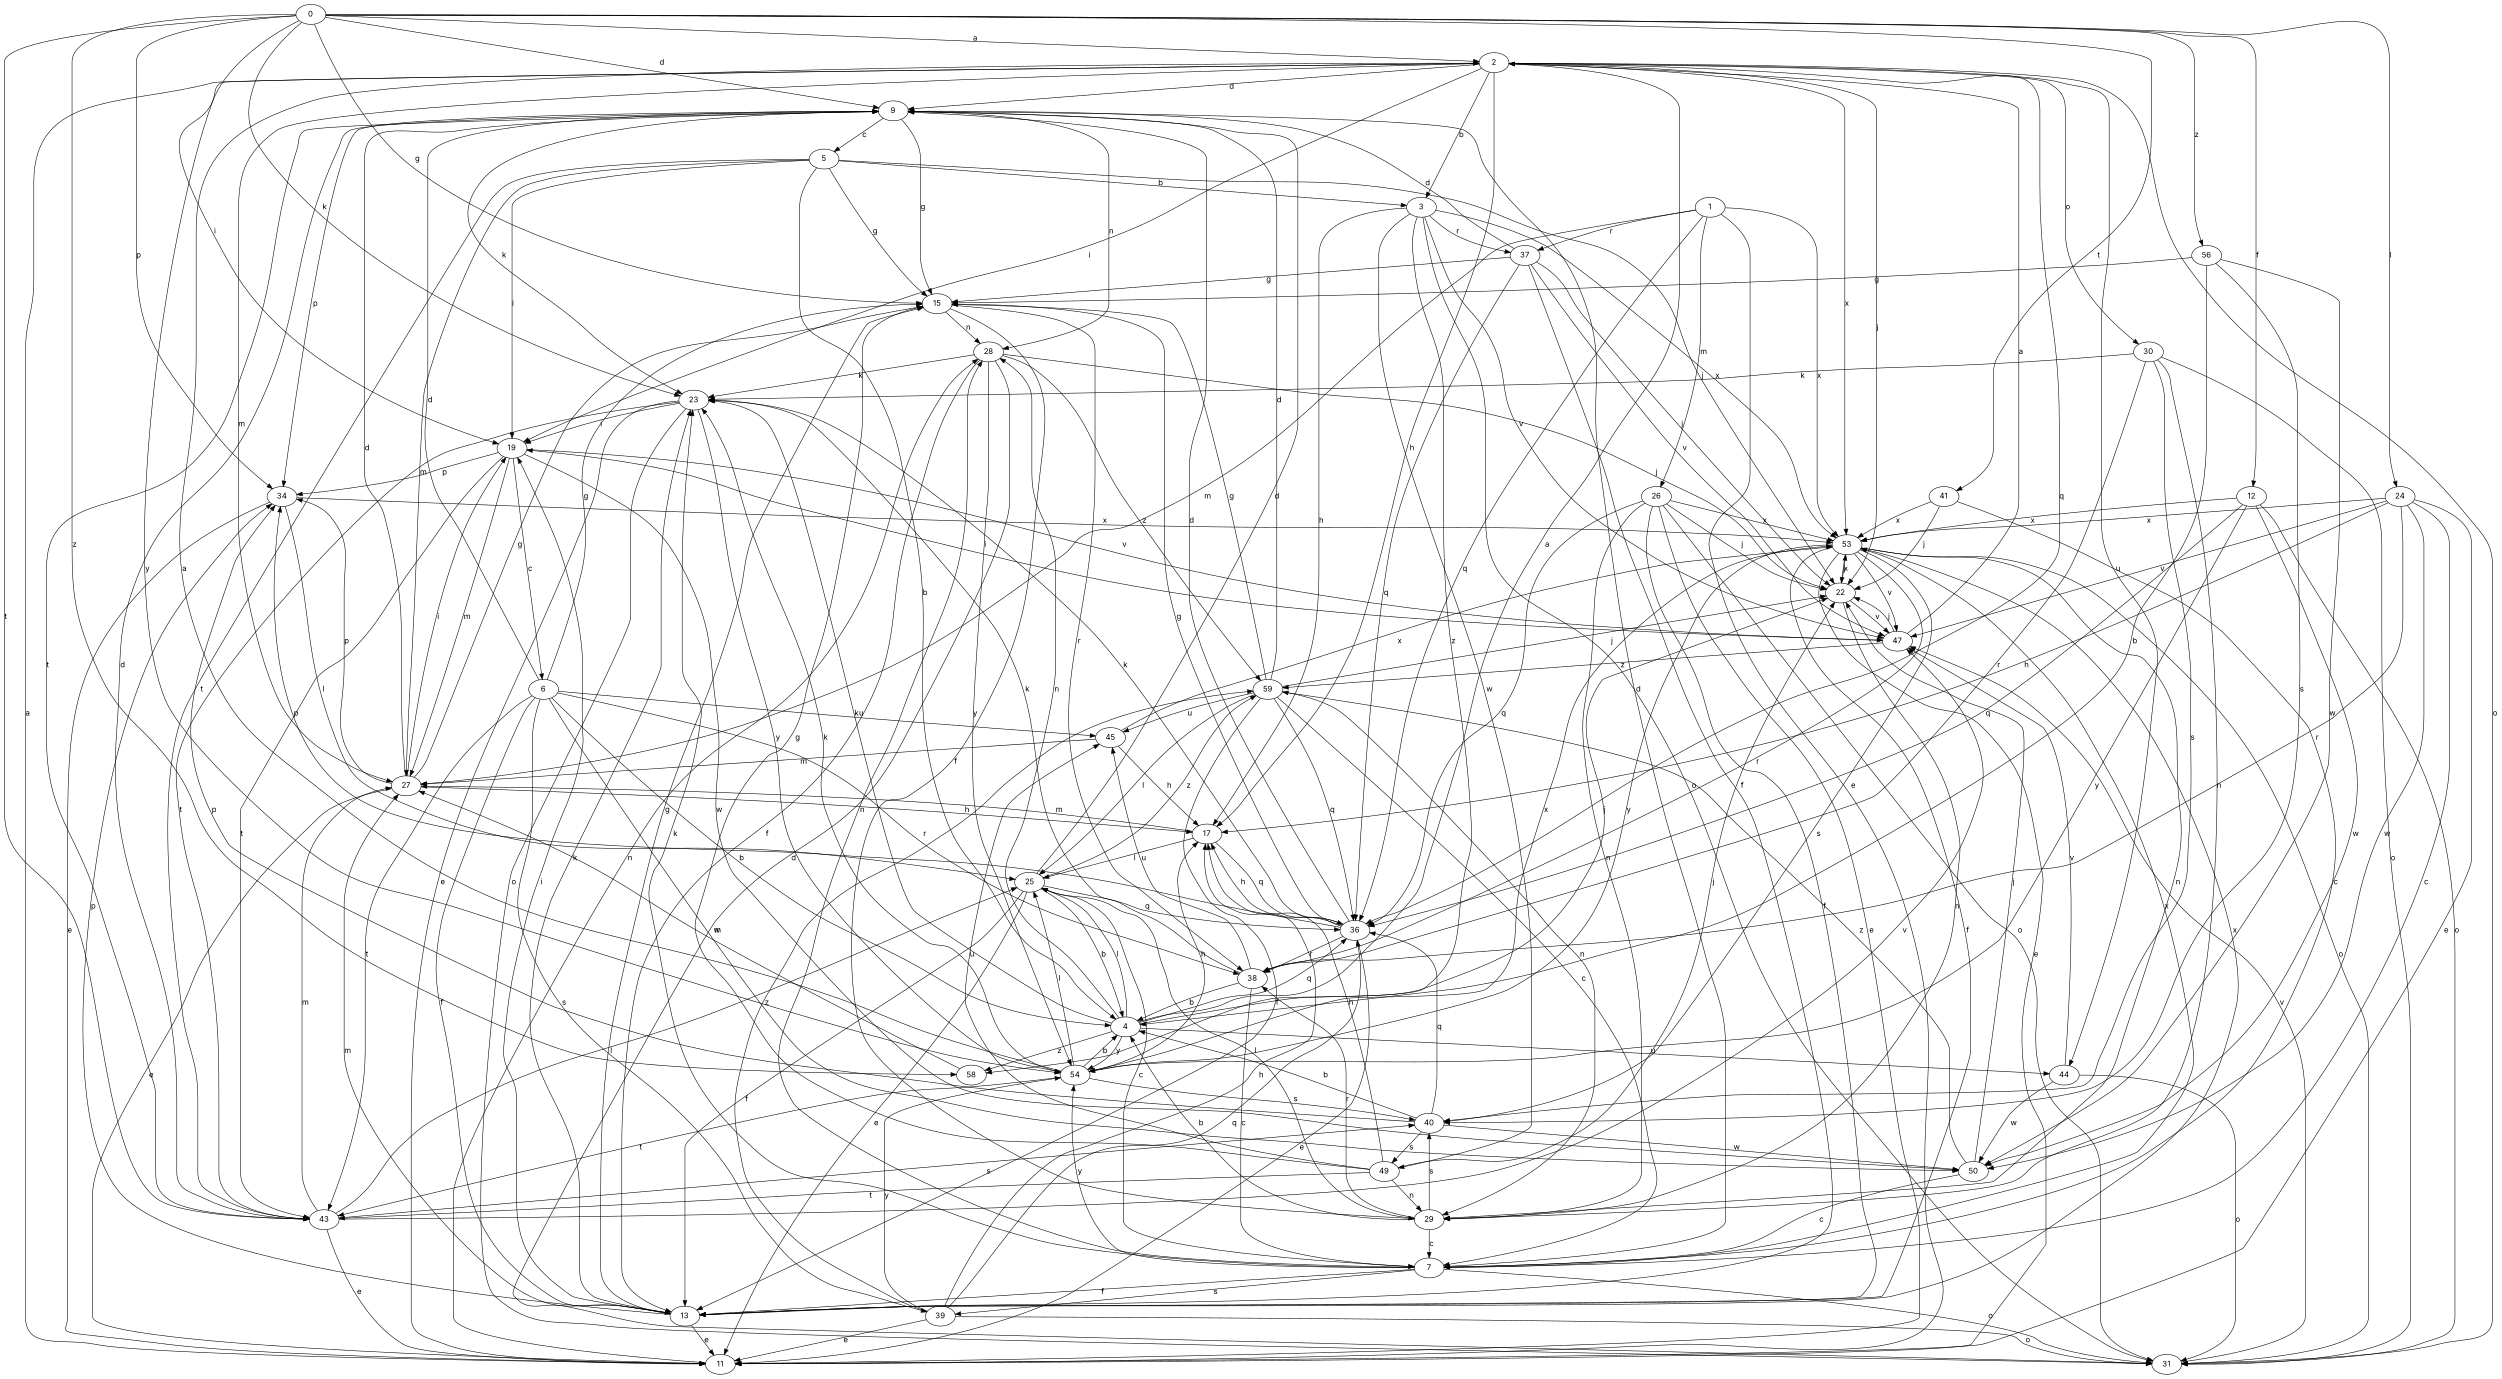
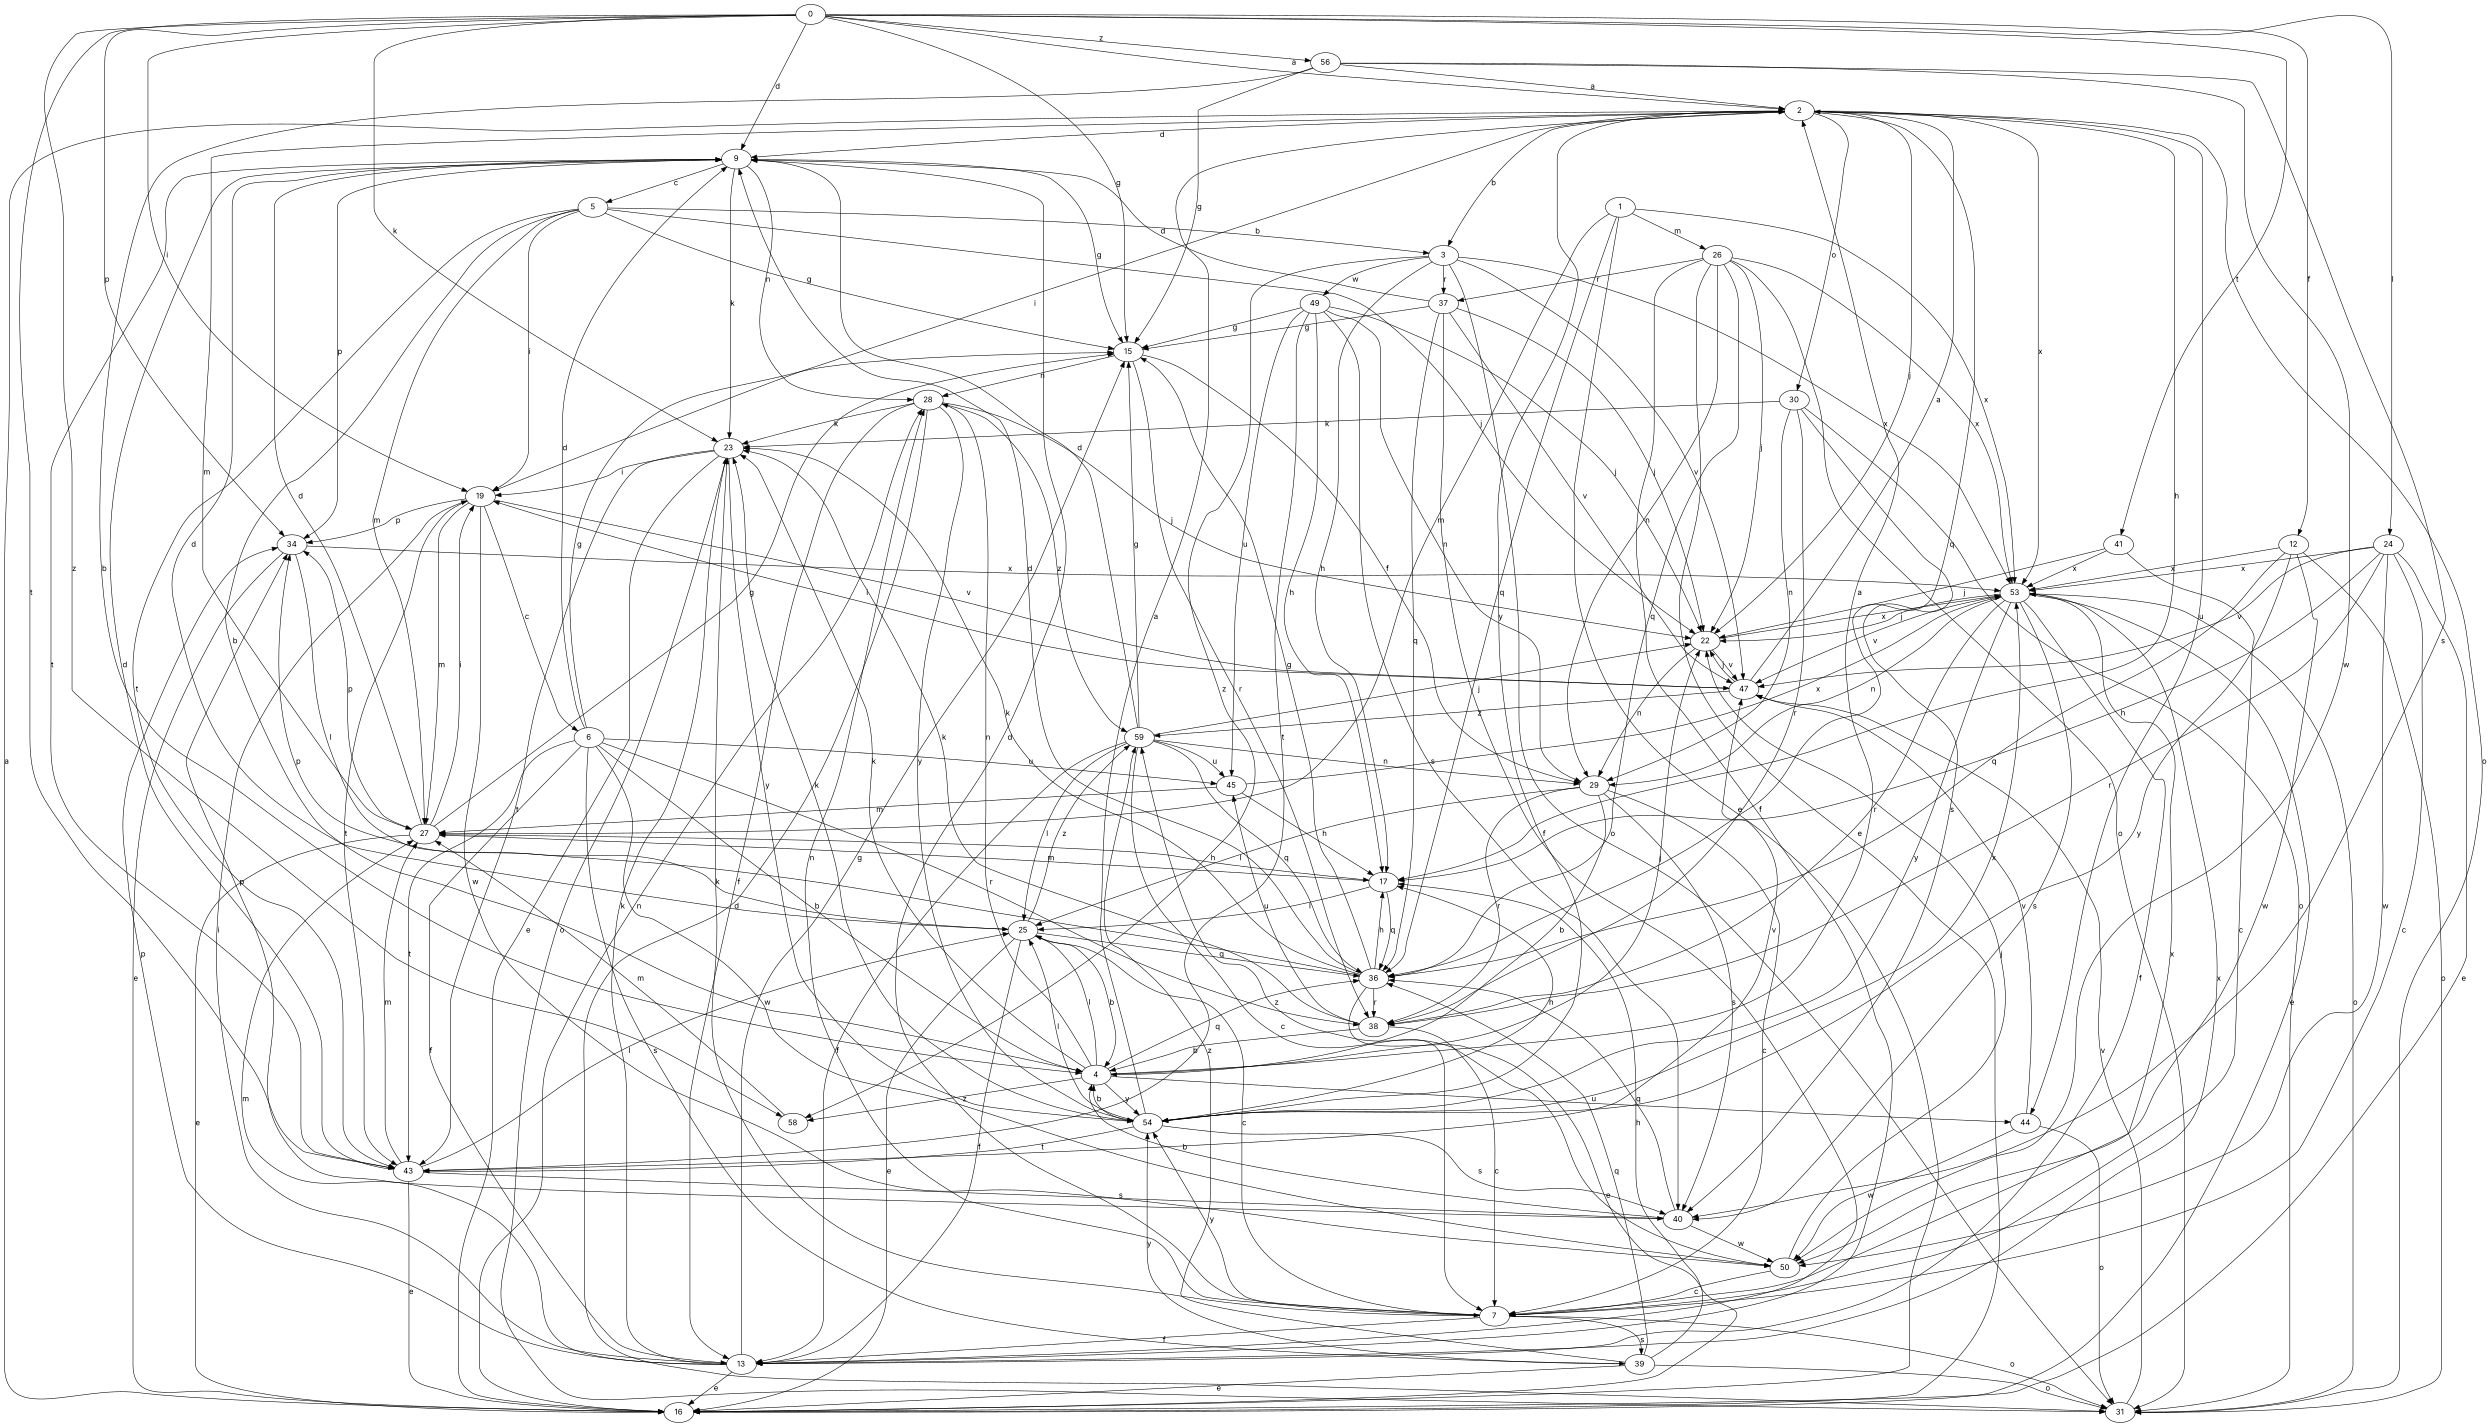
none -> (1560, 86)
(1603, 229) -> (1589, 278)
(1409, 1145) -> (1465, 808)
(720, 1364) -> (679, 1413)
